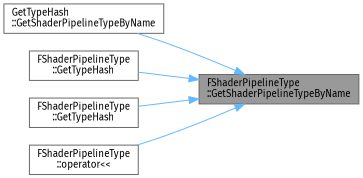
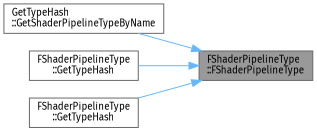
(279, 89) -> (256, 66)
(84, 160) -> none
